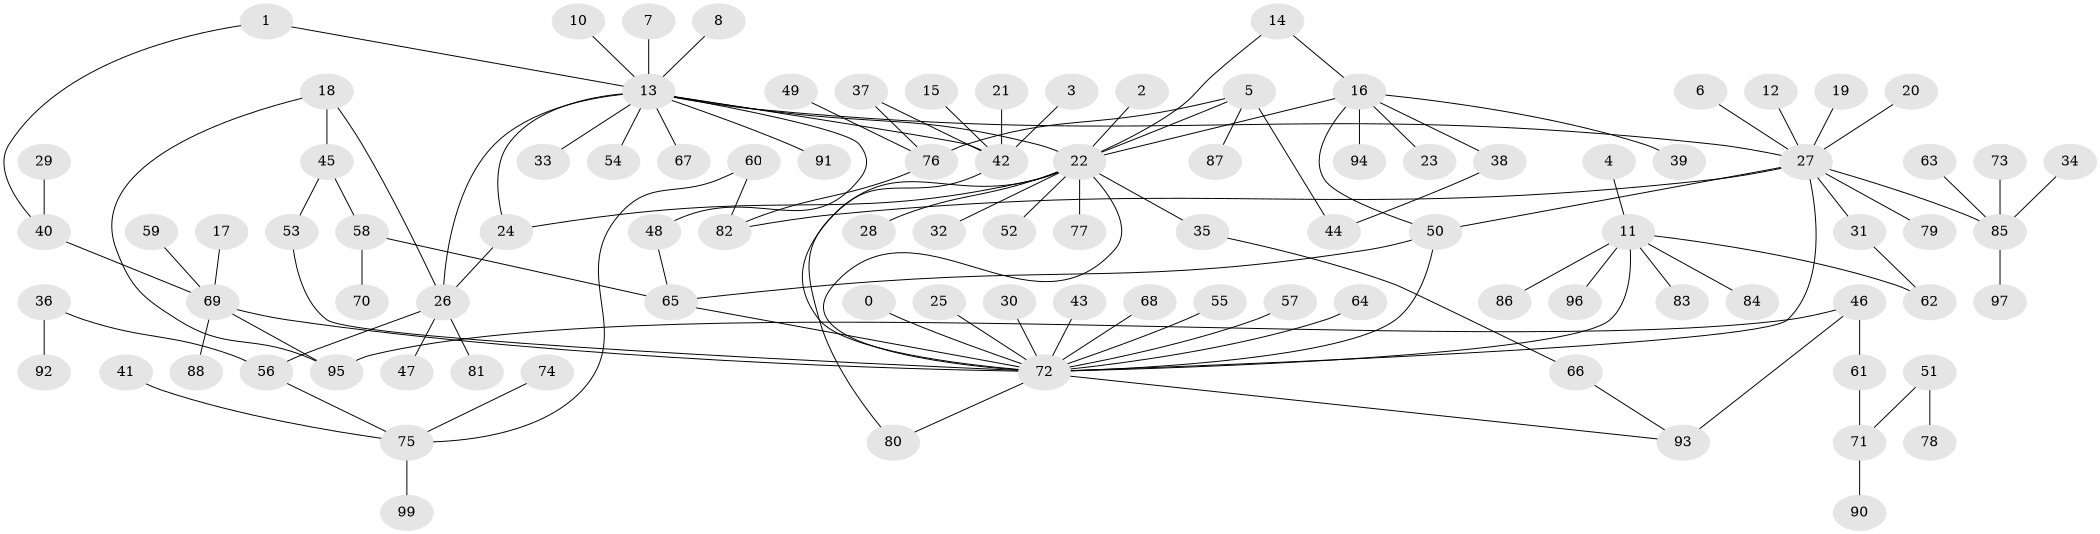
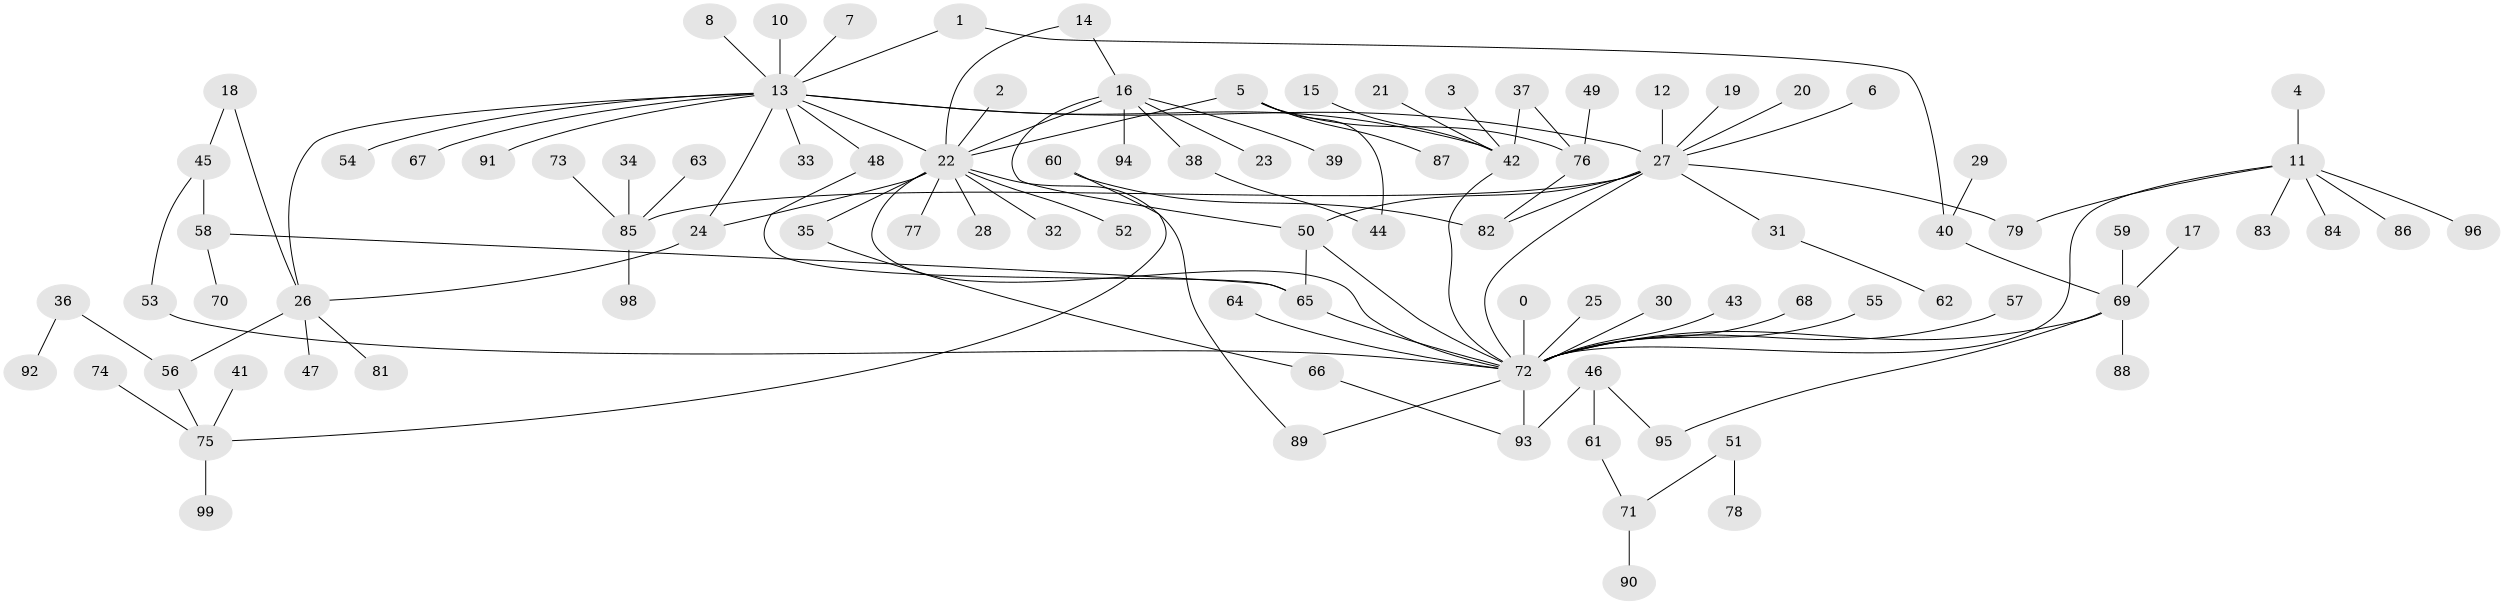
(115, 237) -> none
(1784, 256) -> (2153, 189)
(2000, 302) -> (629, 302)
(893, 443) -> (1300, 443)
